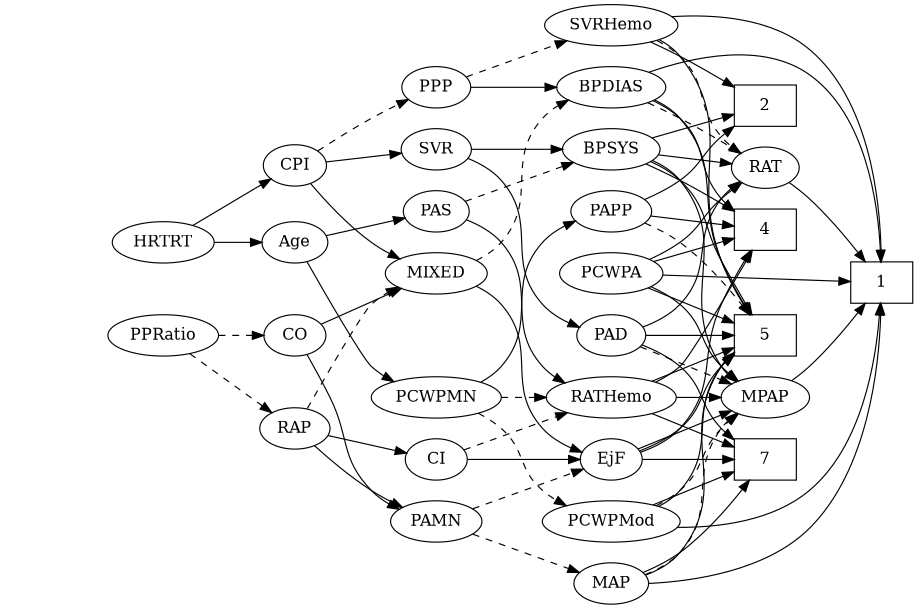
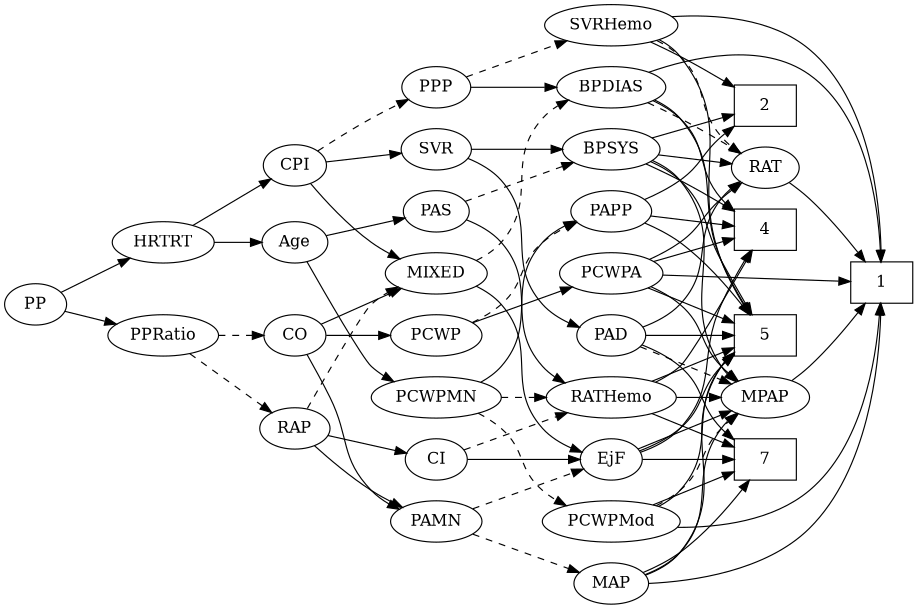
(710, 269) -> (710, 269)
none -> (36, 304)
none -> (436, 335)
(701, 507) -> (701, 507)
